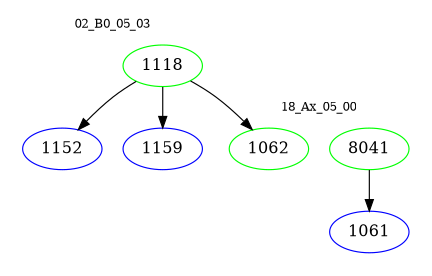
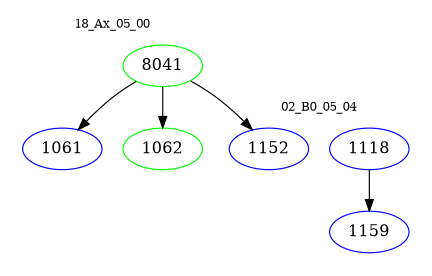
(113, 25) -> (319, 108)
(163, 66) -> (369, 149)
(110, 99) -> (228, 106)
(228, 106) -> (163, 102)
